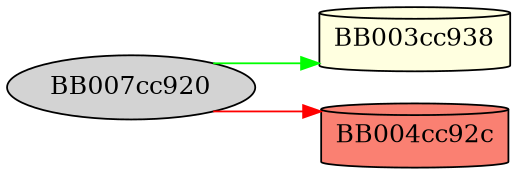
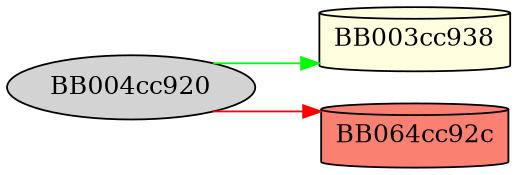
(131, 87) -> (131, 87)
(415, 136) -> (415, 136)
